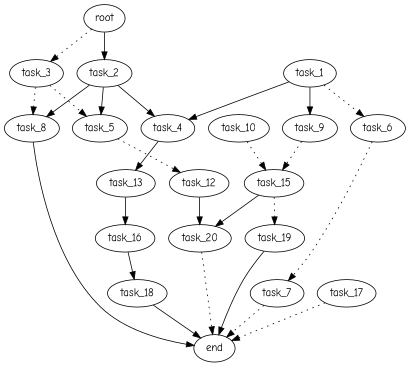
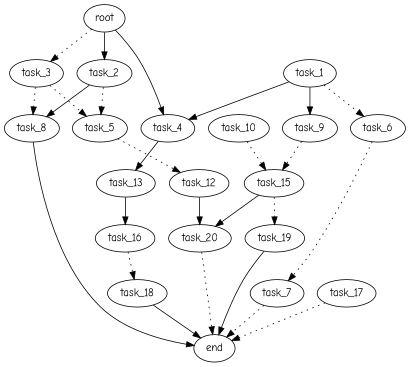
(102, 97) -> (102, 97)
(133, 98) -> (143, 66)
(130, 262) -> (130, 262)
